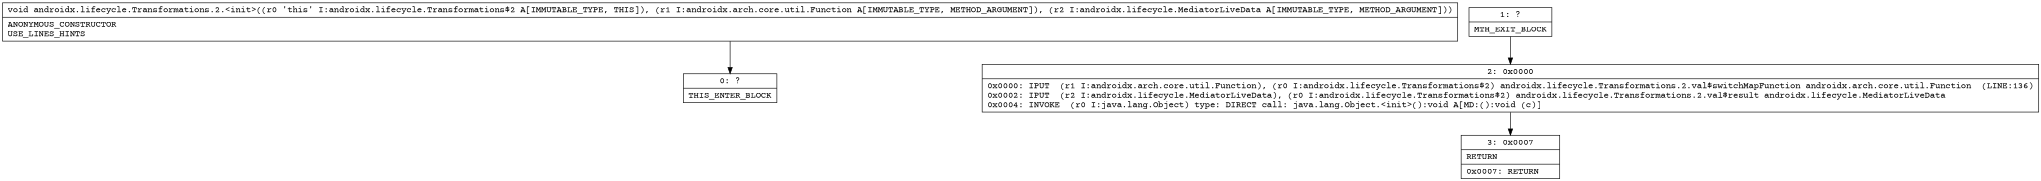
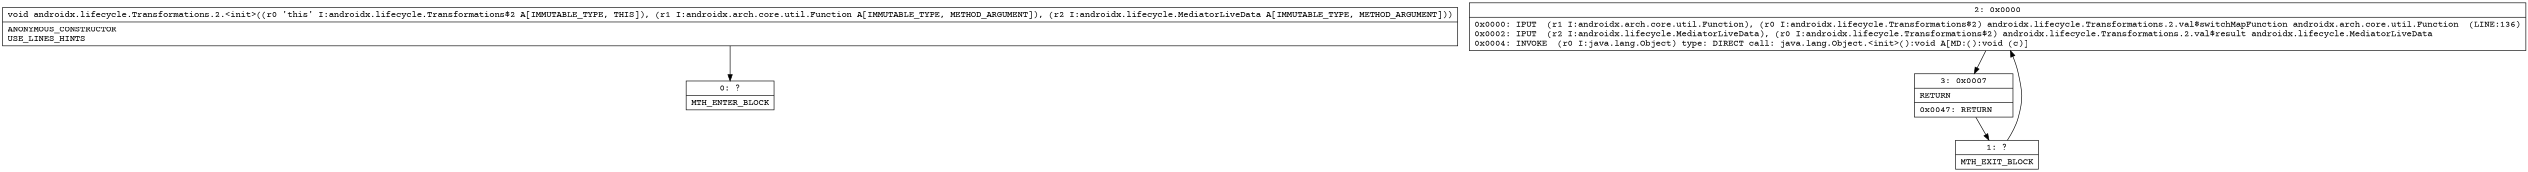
(730, 95) -> (730, 102)
none -> (1981, 126)
(1510, 171) -> (1964, 110)
